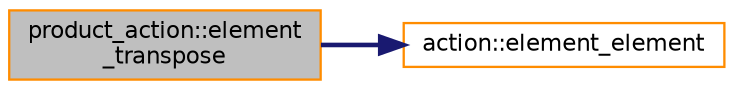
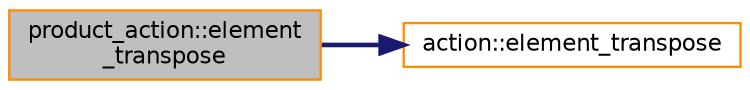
(564, 45) -> (572, 45)
